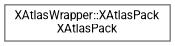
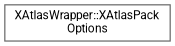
(88, 23) -> (88, 23)
